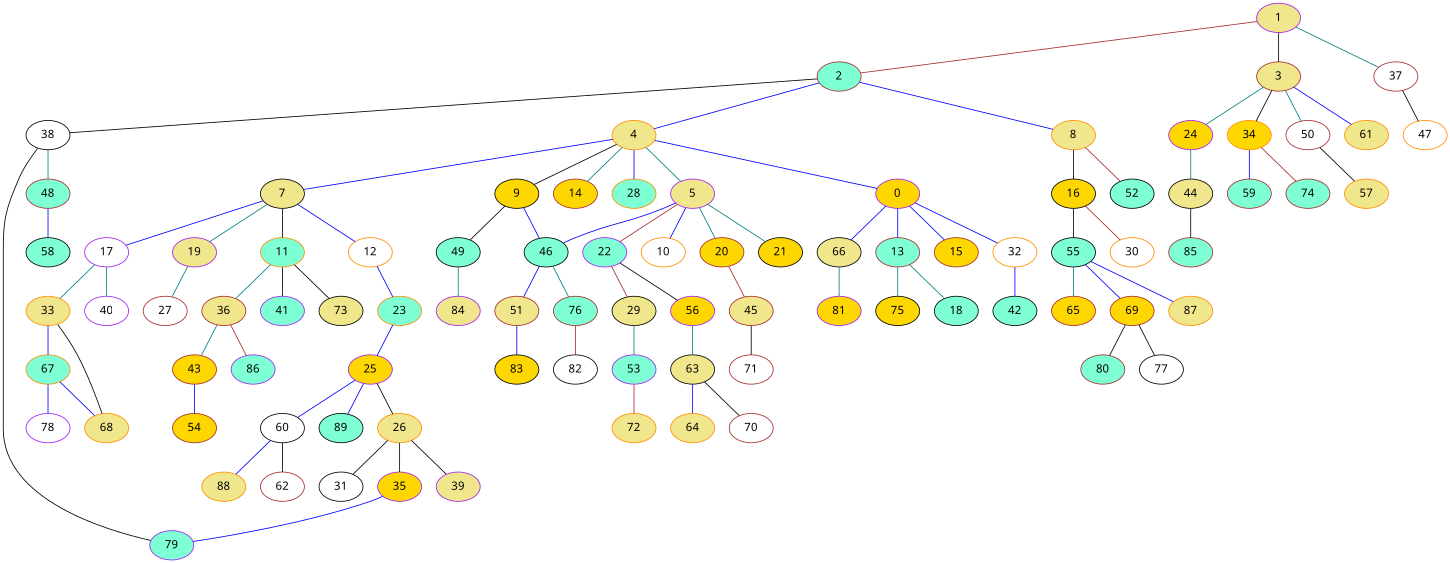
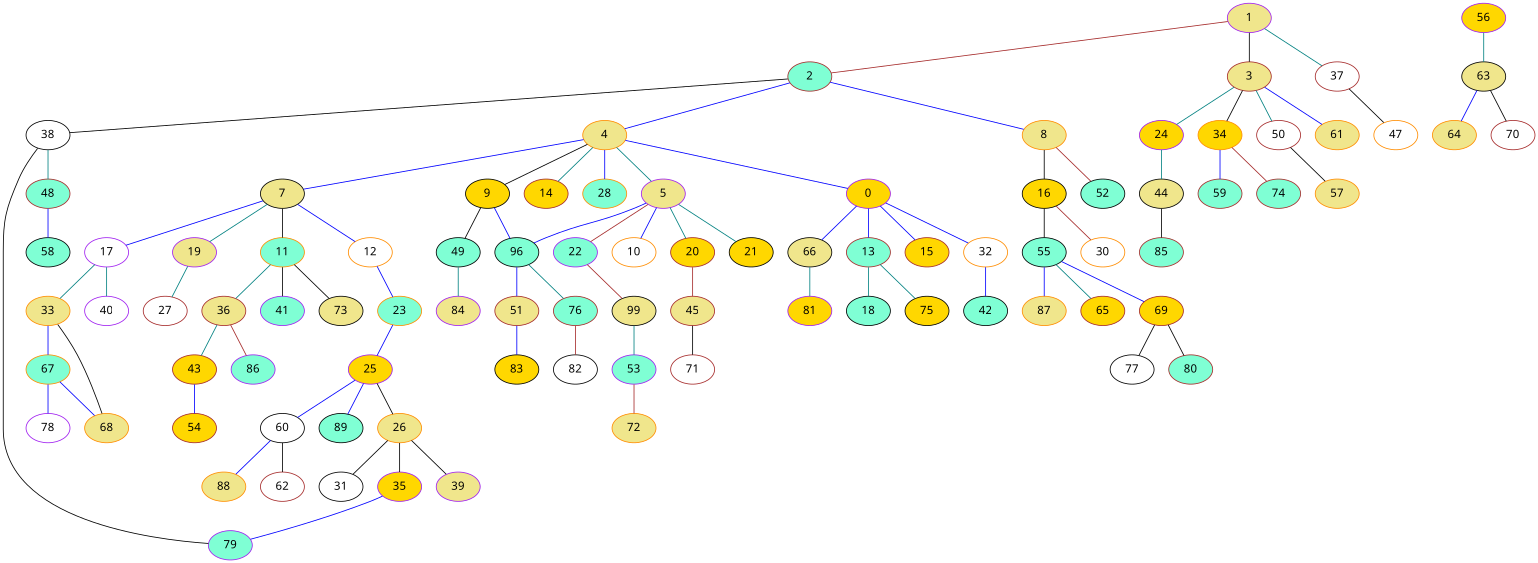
(546, 252) -> (517, 252)
(649, 282) -> none
(634, 311) -> (634, 311)
